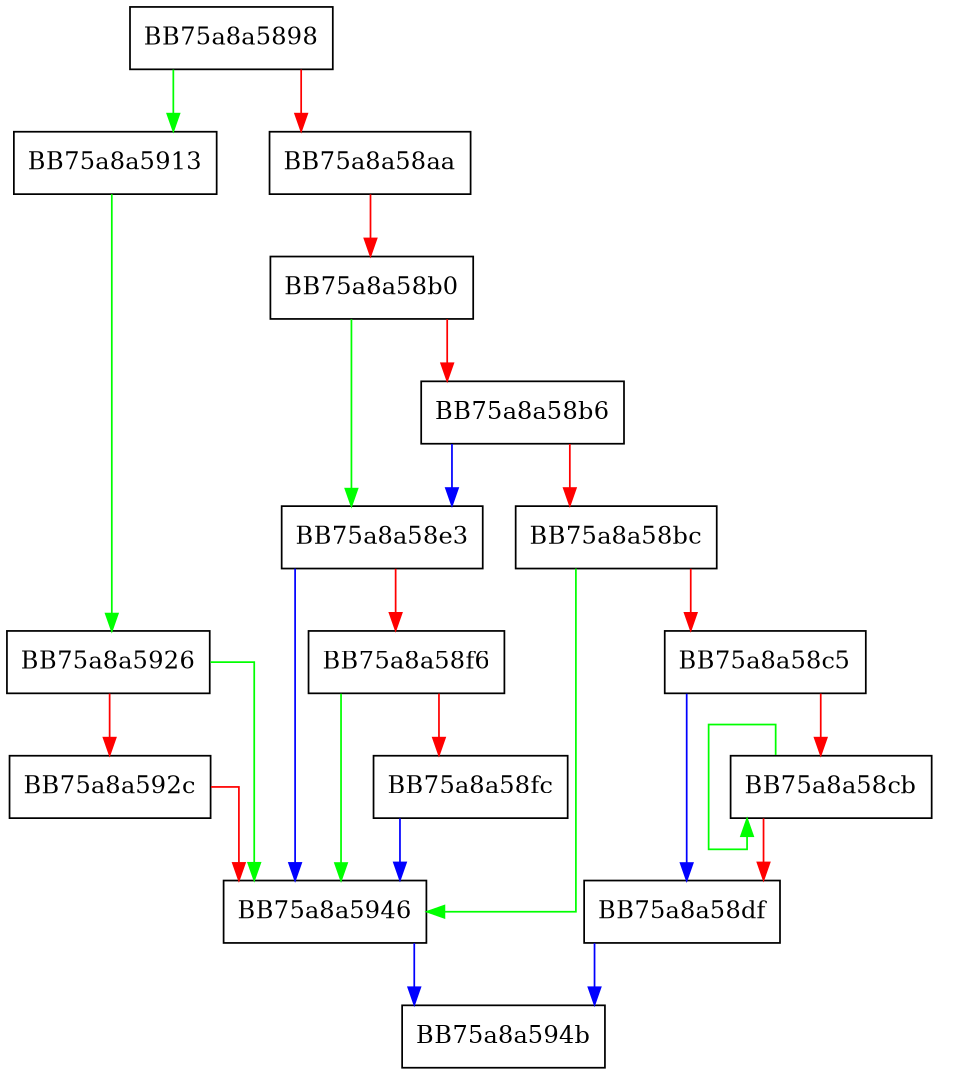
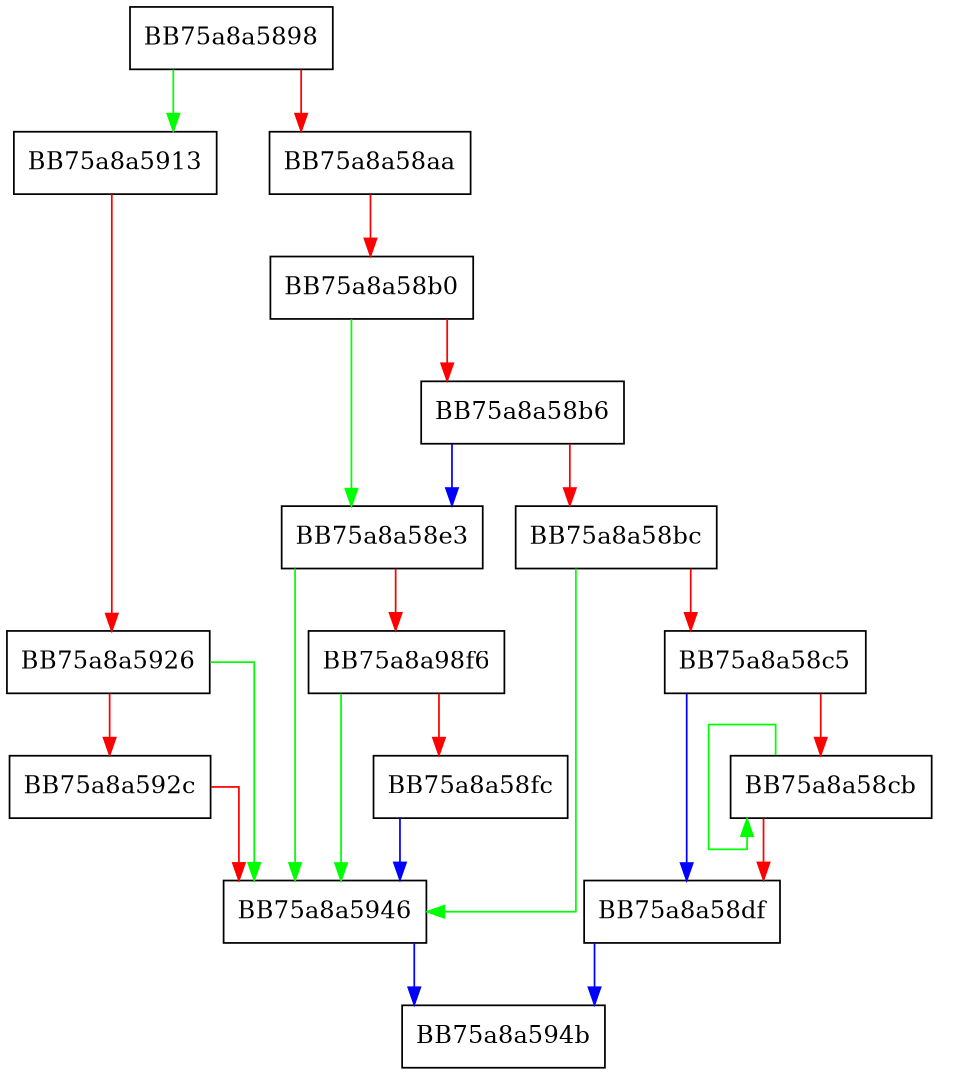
(112, 404) -> (112, 404)
(406, 662) -> (406, 662)
(295, 716) -> (295, 716)
